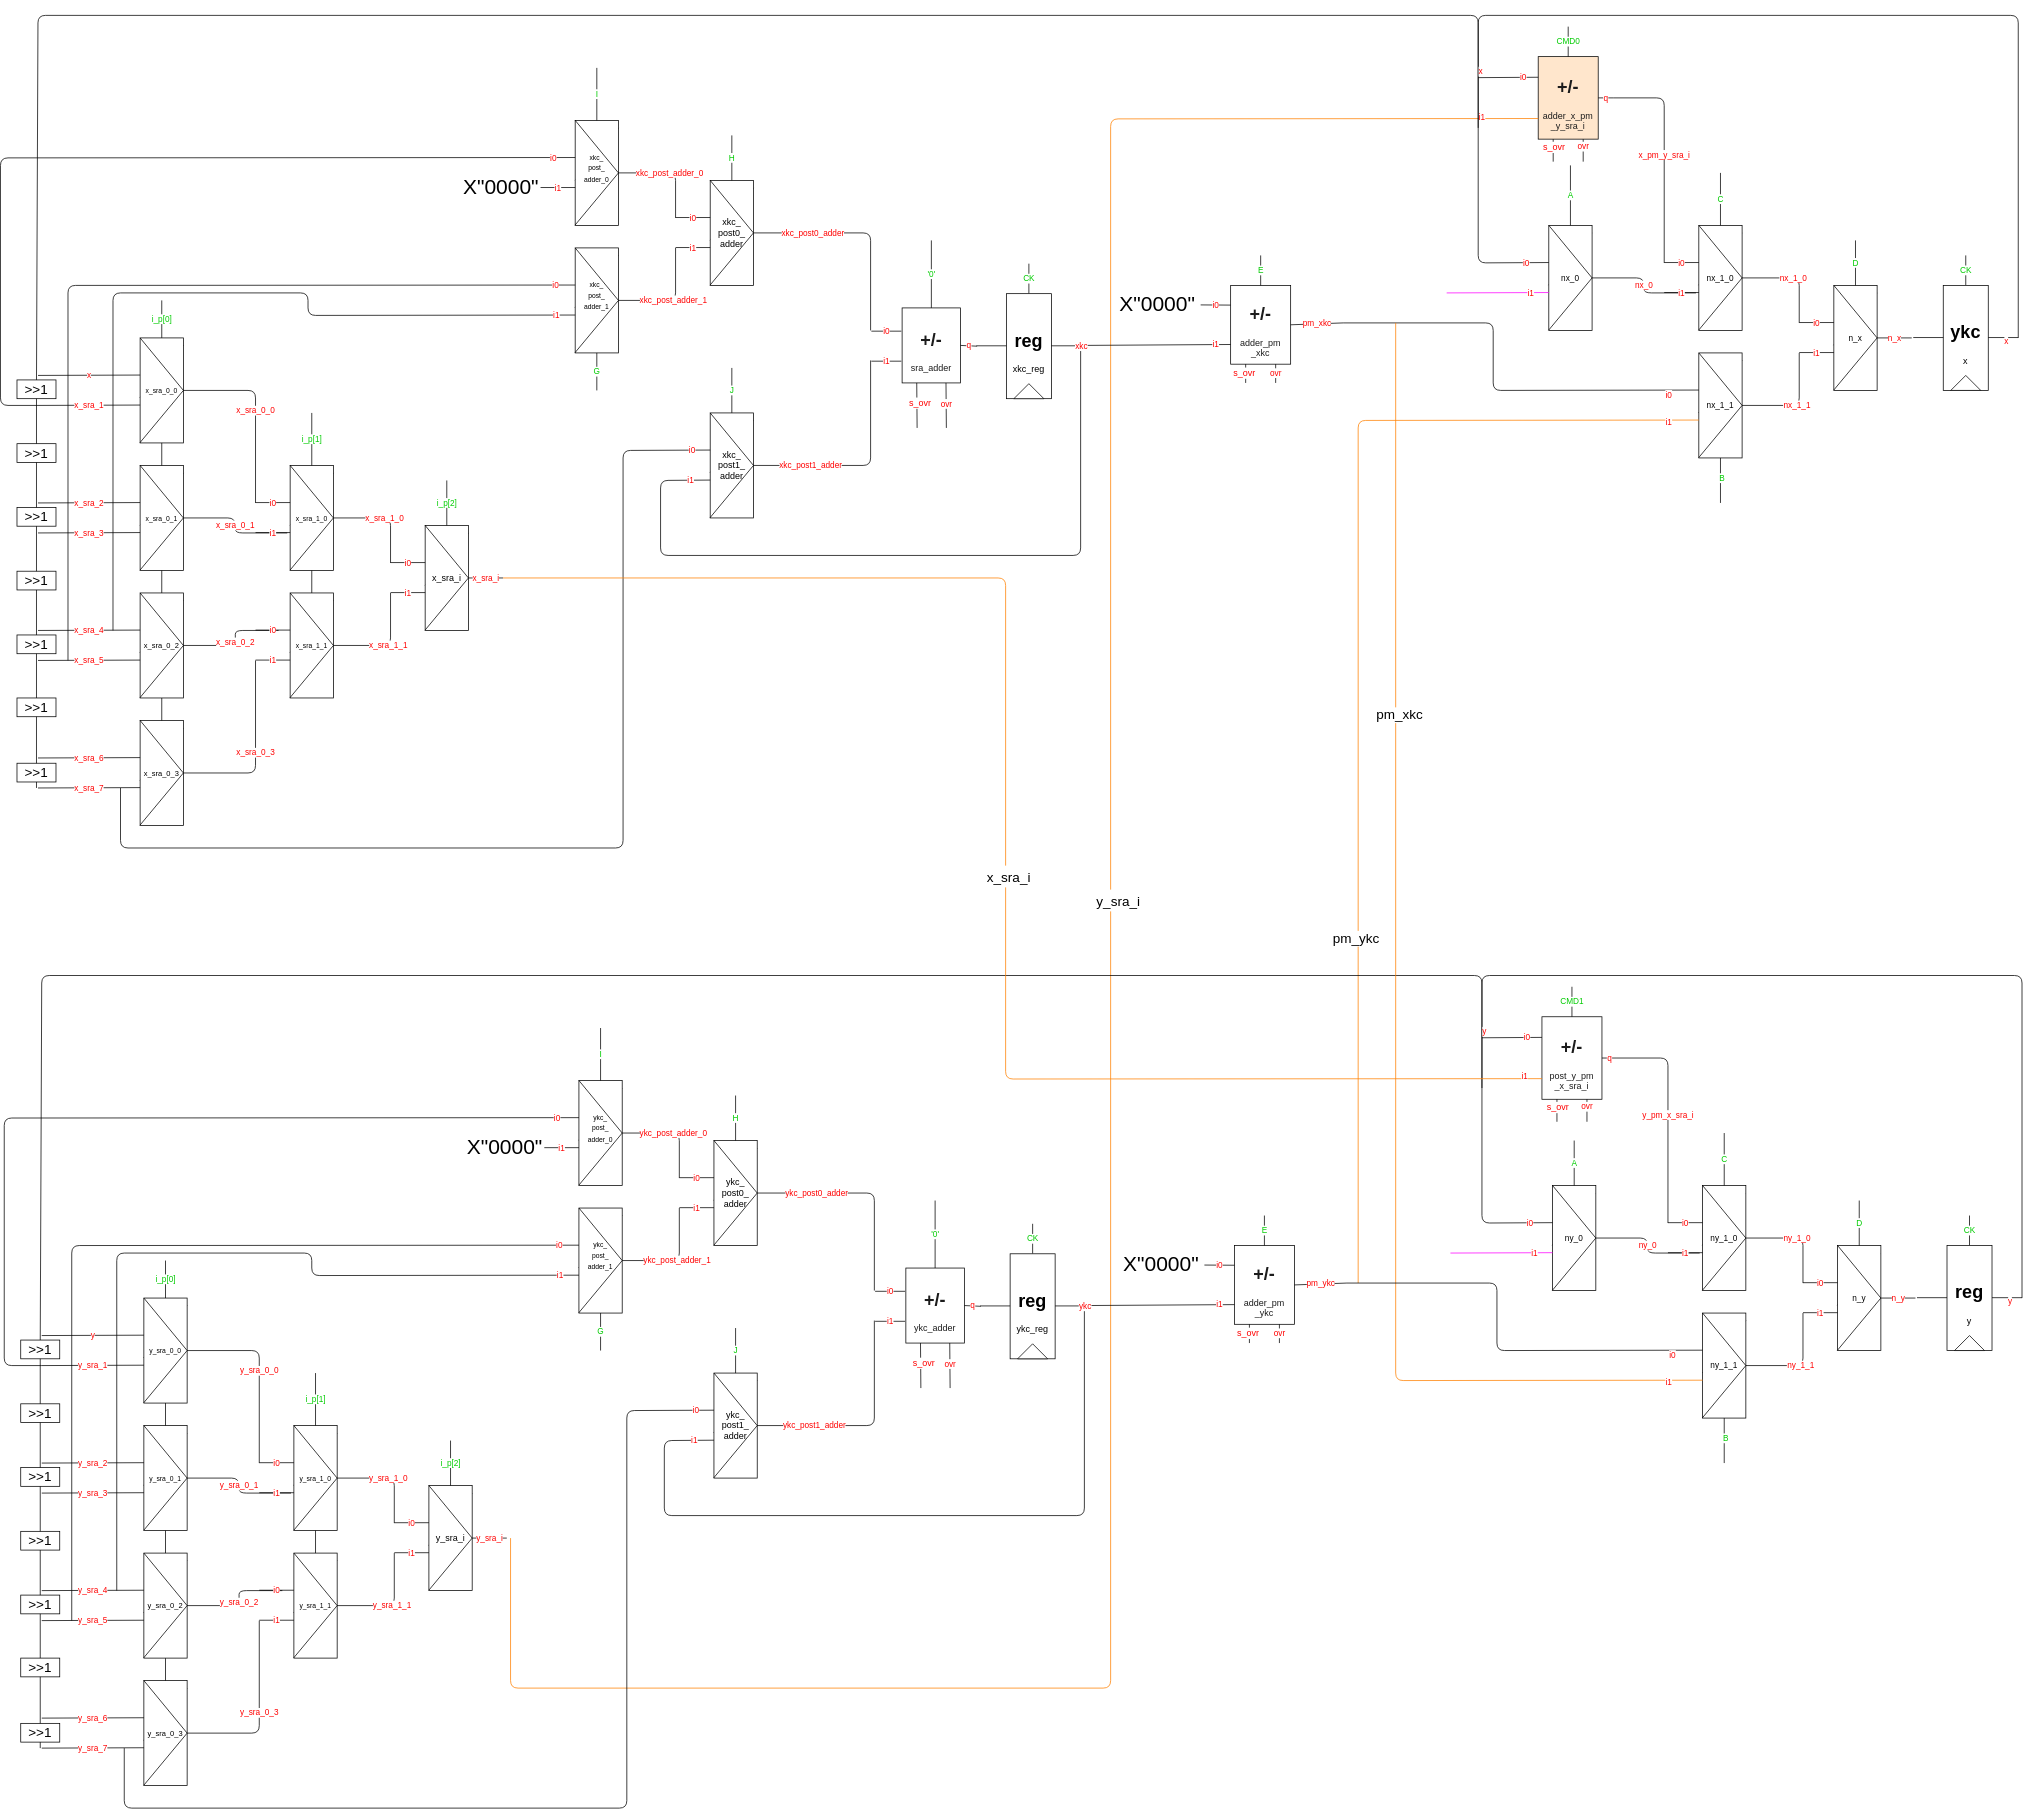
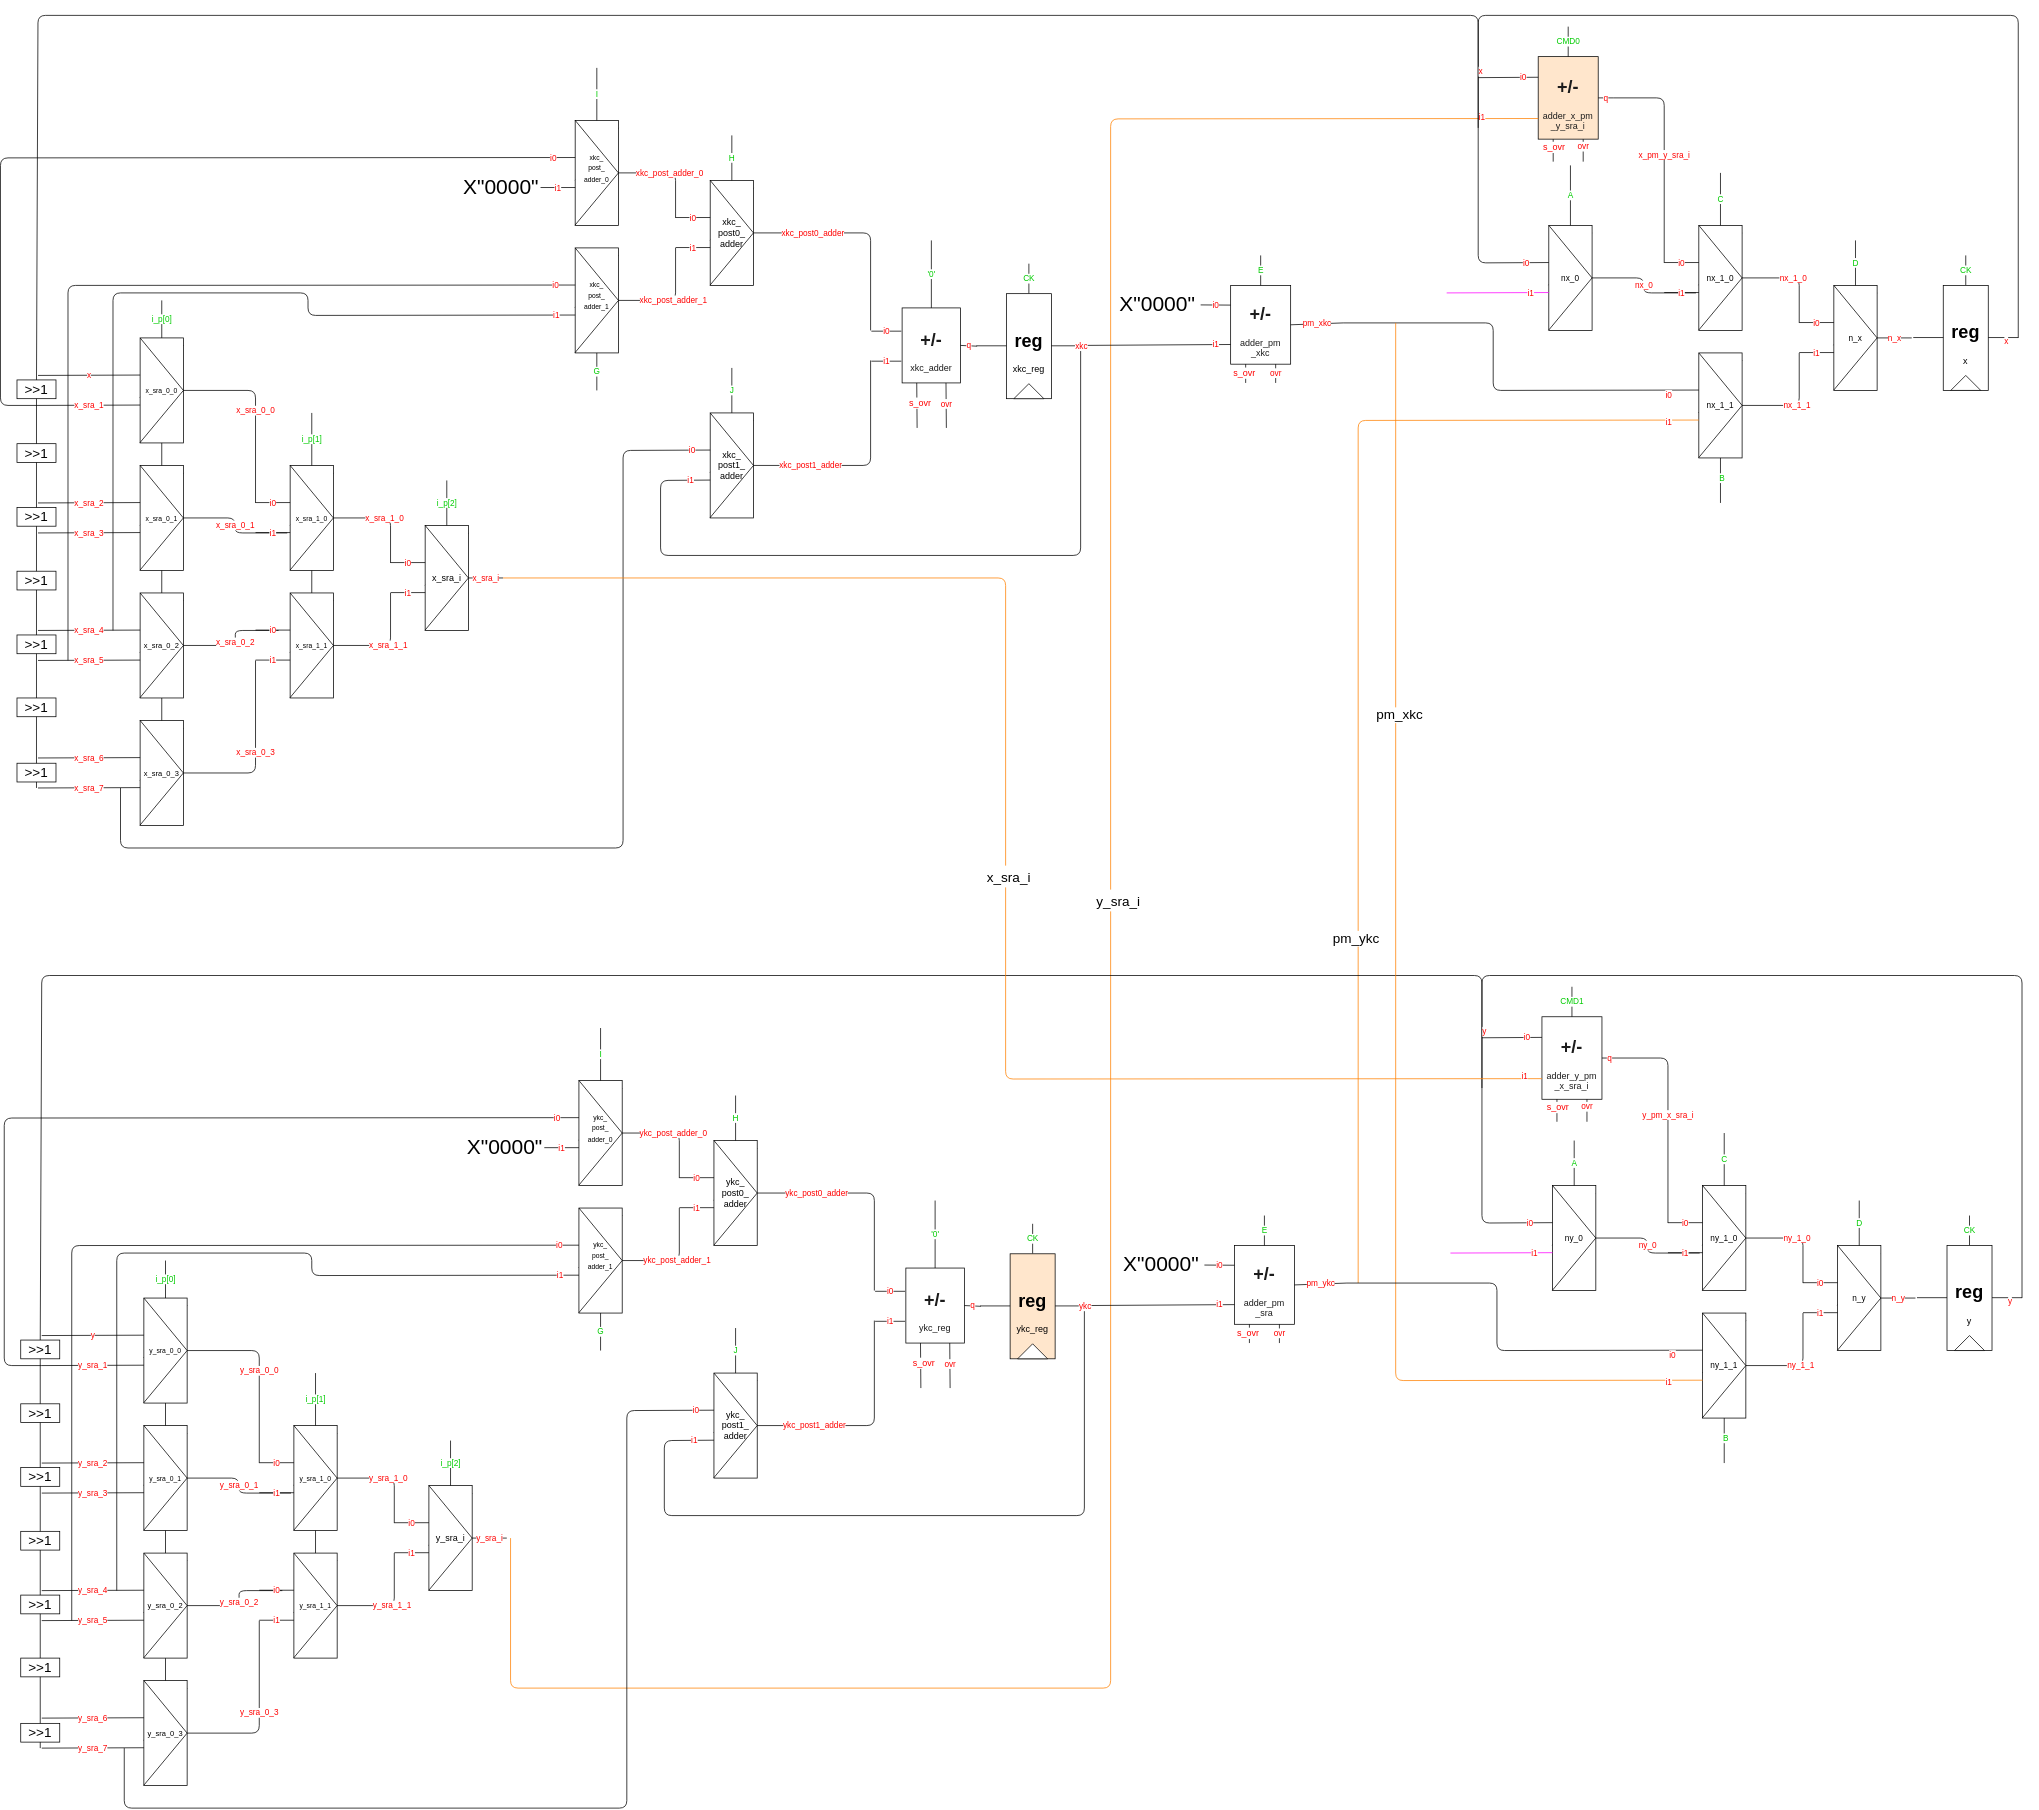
(1965, 338) -> (1965, 338)
(931, 345) -> (931, 345)
(1572, 1058) -> (1572, 1058)
(1264, 1285) -> (1264, 1285)
(935, 1305) -> (935, 1305)
(1032, 1306) -> (1032, 1306)
